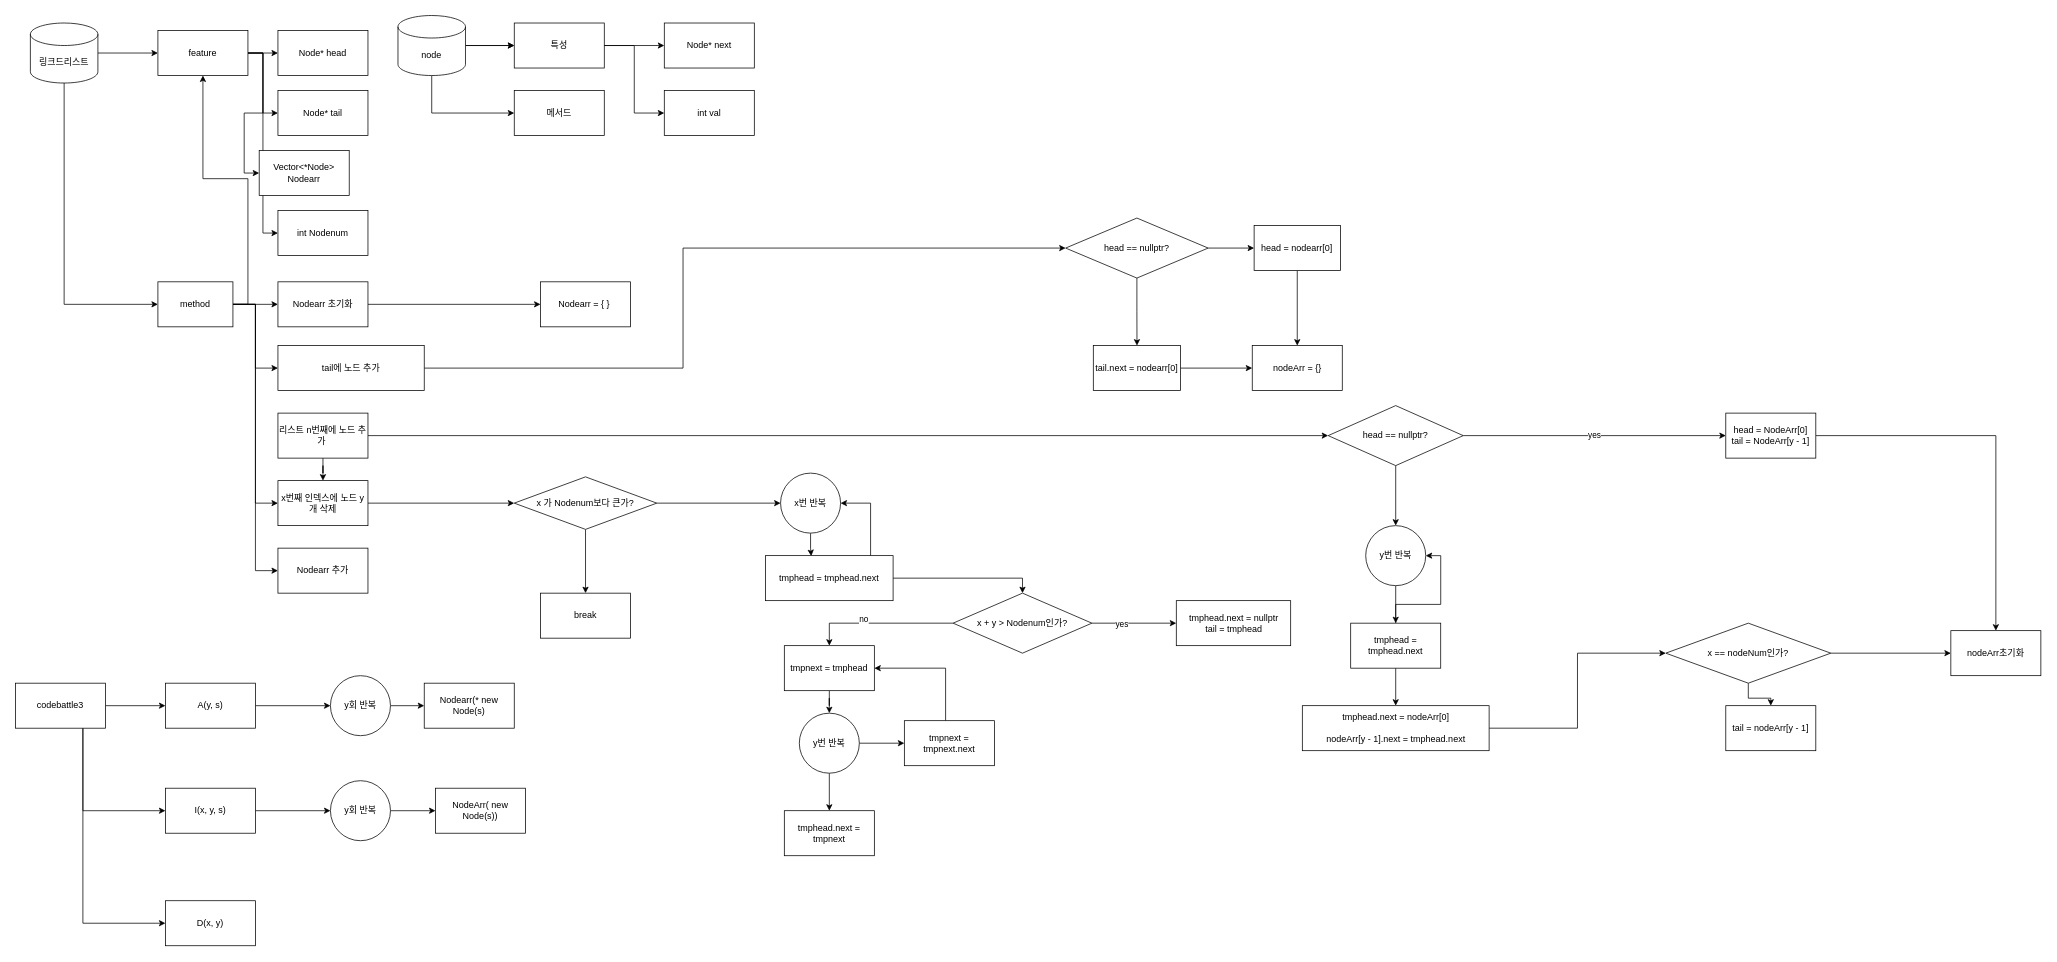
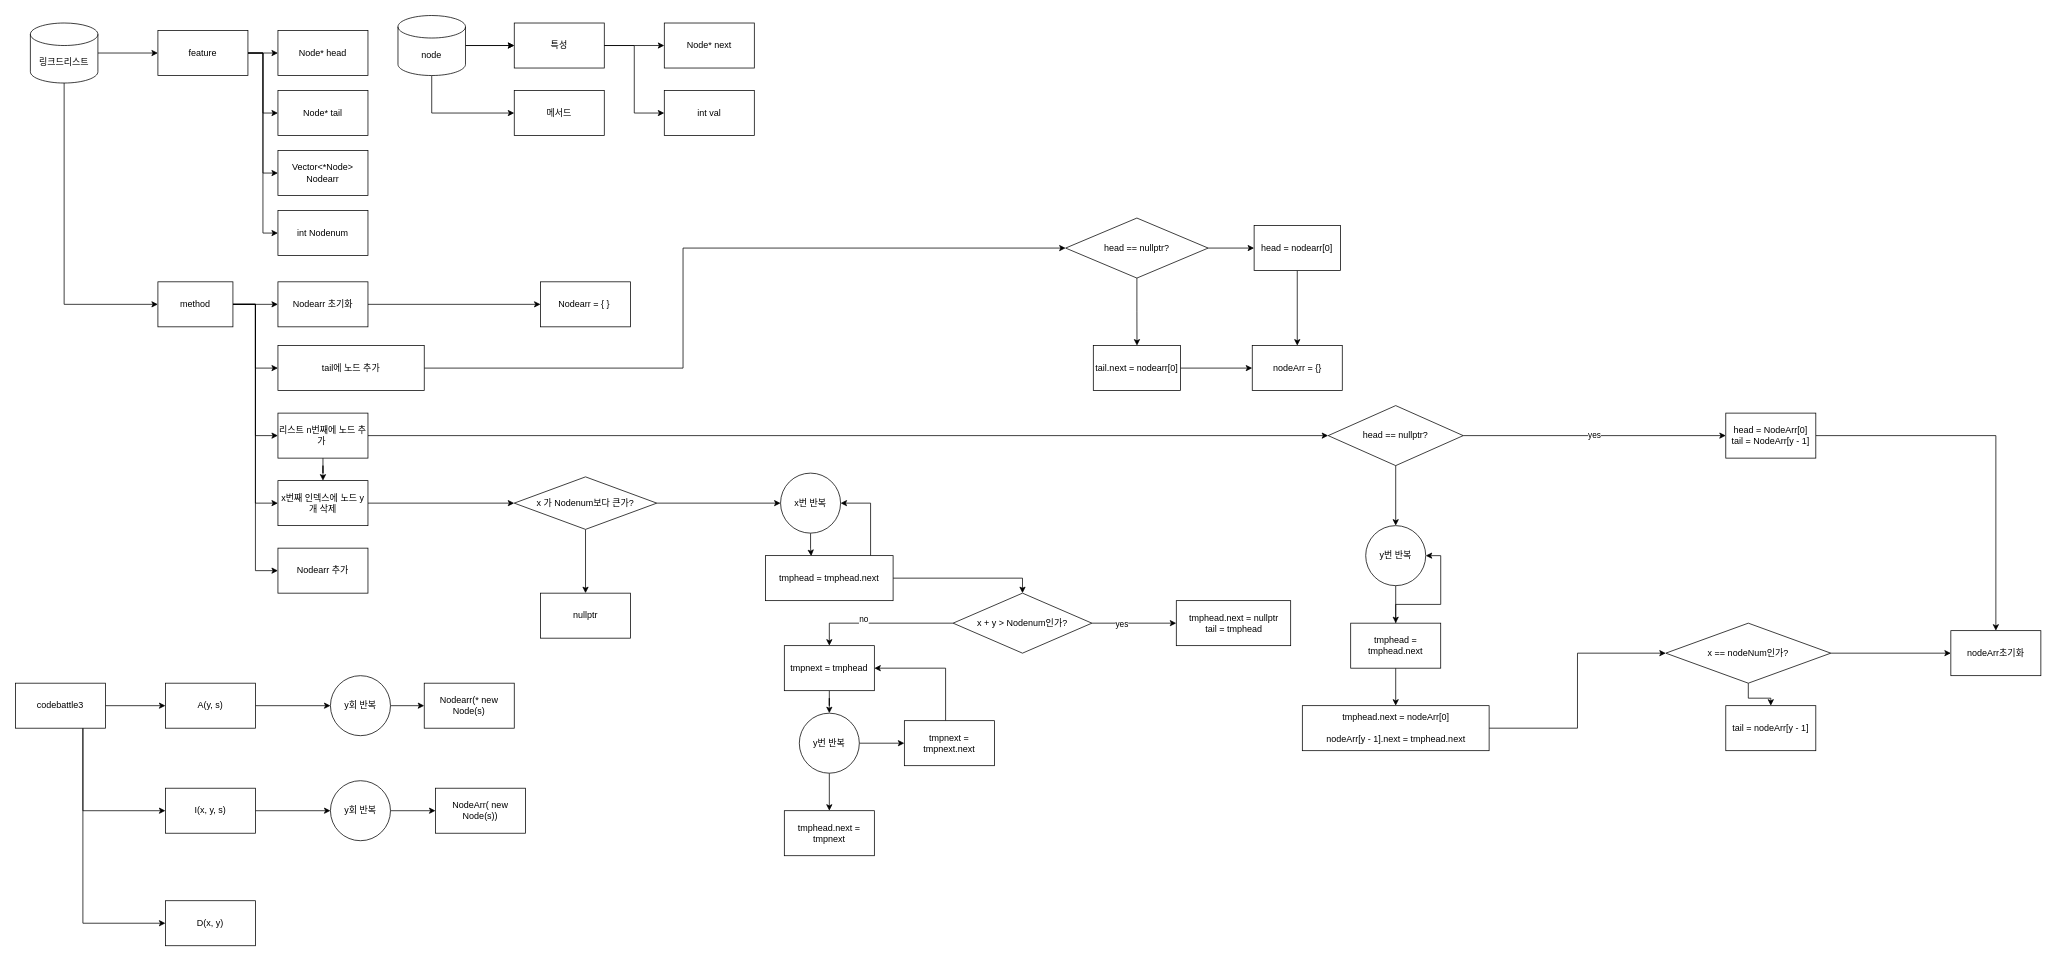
(304, 173) -> (323, 173)
(225, 179) -> (265, 435)
(585, 615) -> (585, 615)
